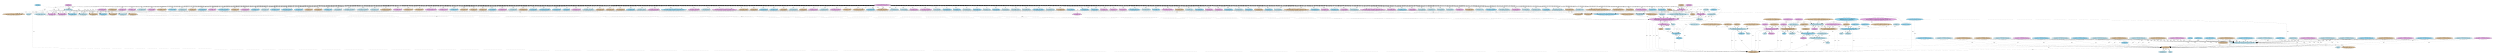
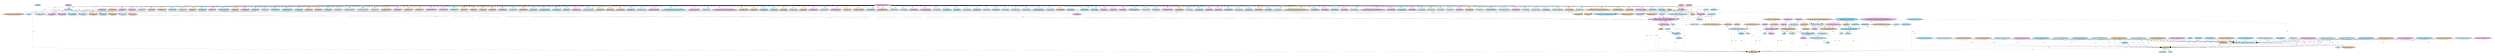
(492, 10) -> (492, 10)
